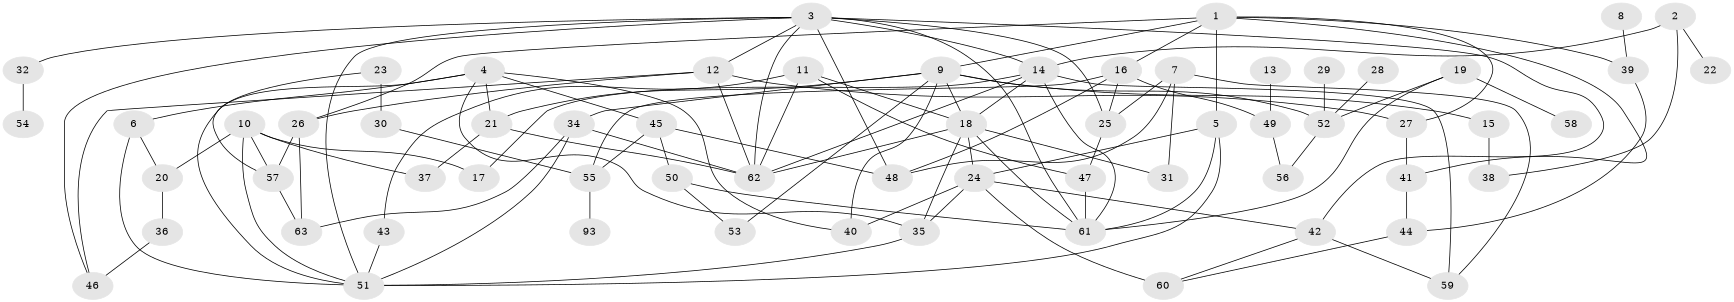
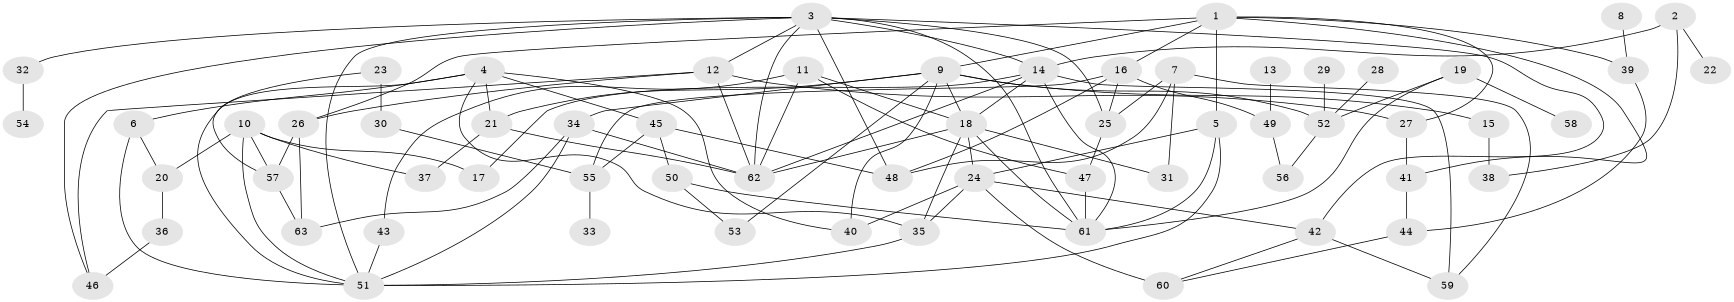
(590, 232) -> (590, 232)
